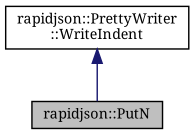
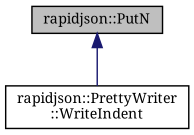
(97, 82) -> (97, 67)
